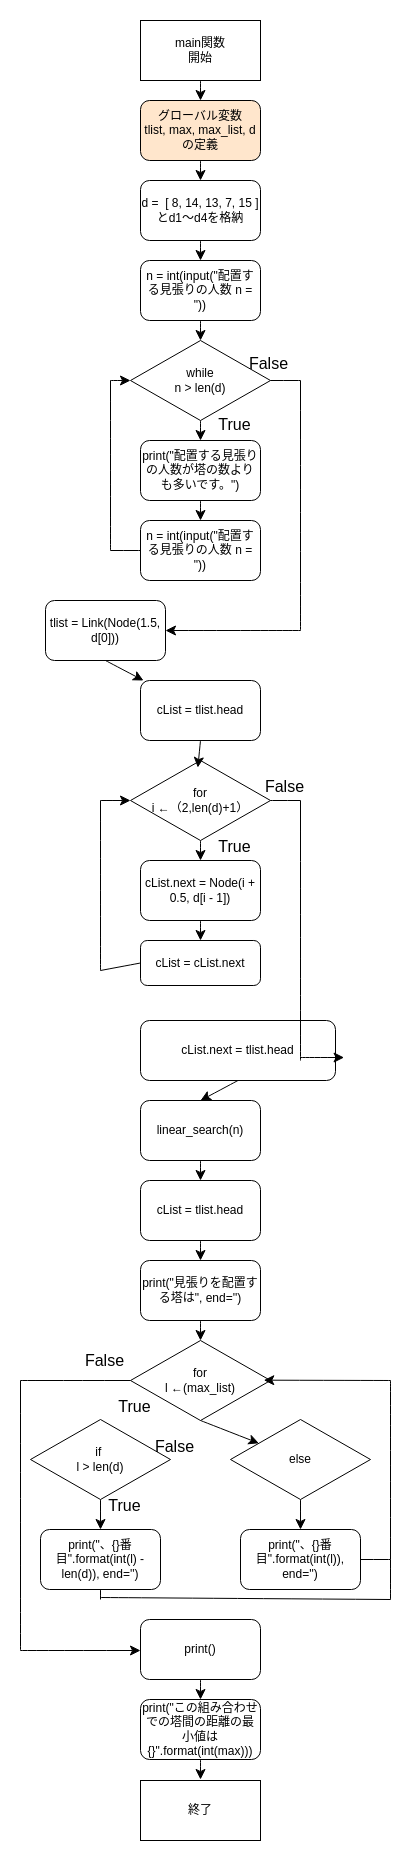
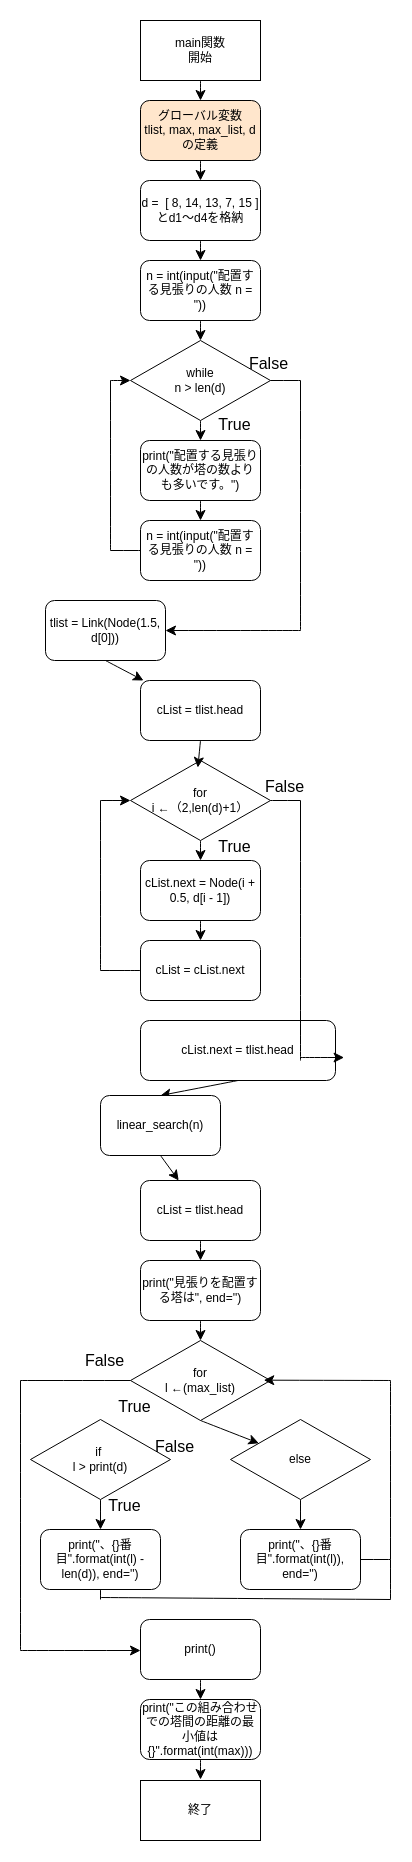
(201, 963) -> (201, 971)
(201, 1131) -> (161, 1126)
(101, 1460) -> (101, 1460)
